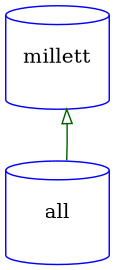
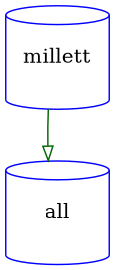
(67, 142) -> (48, 128)
